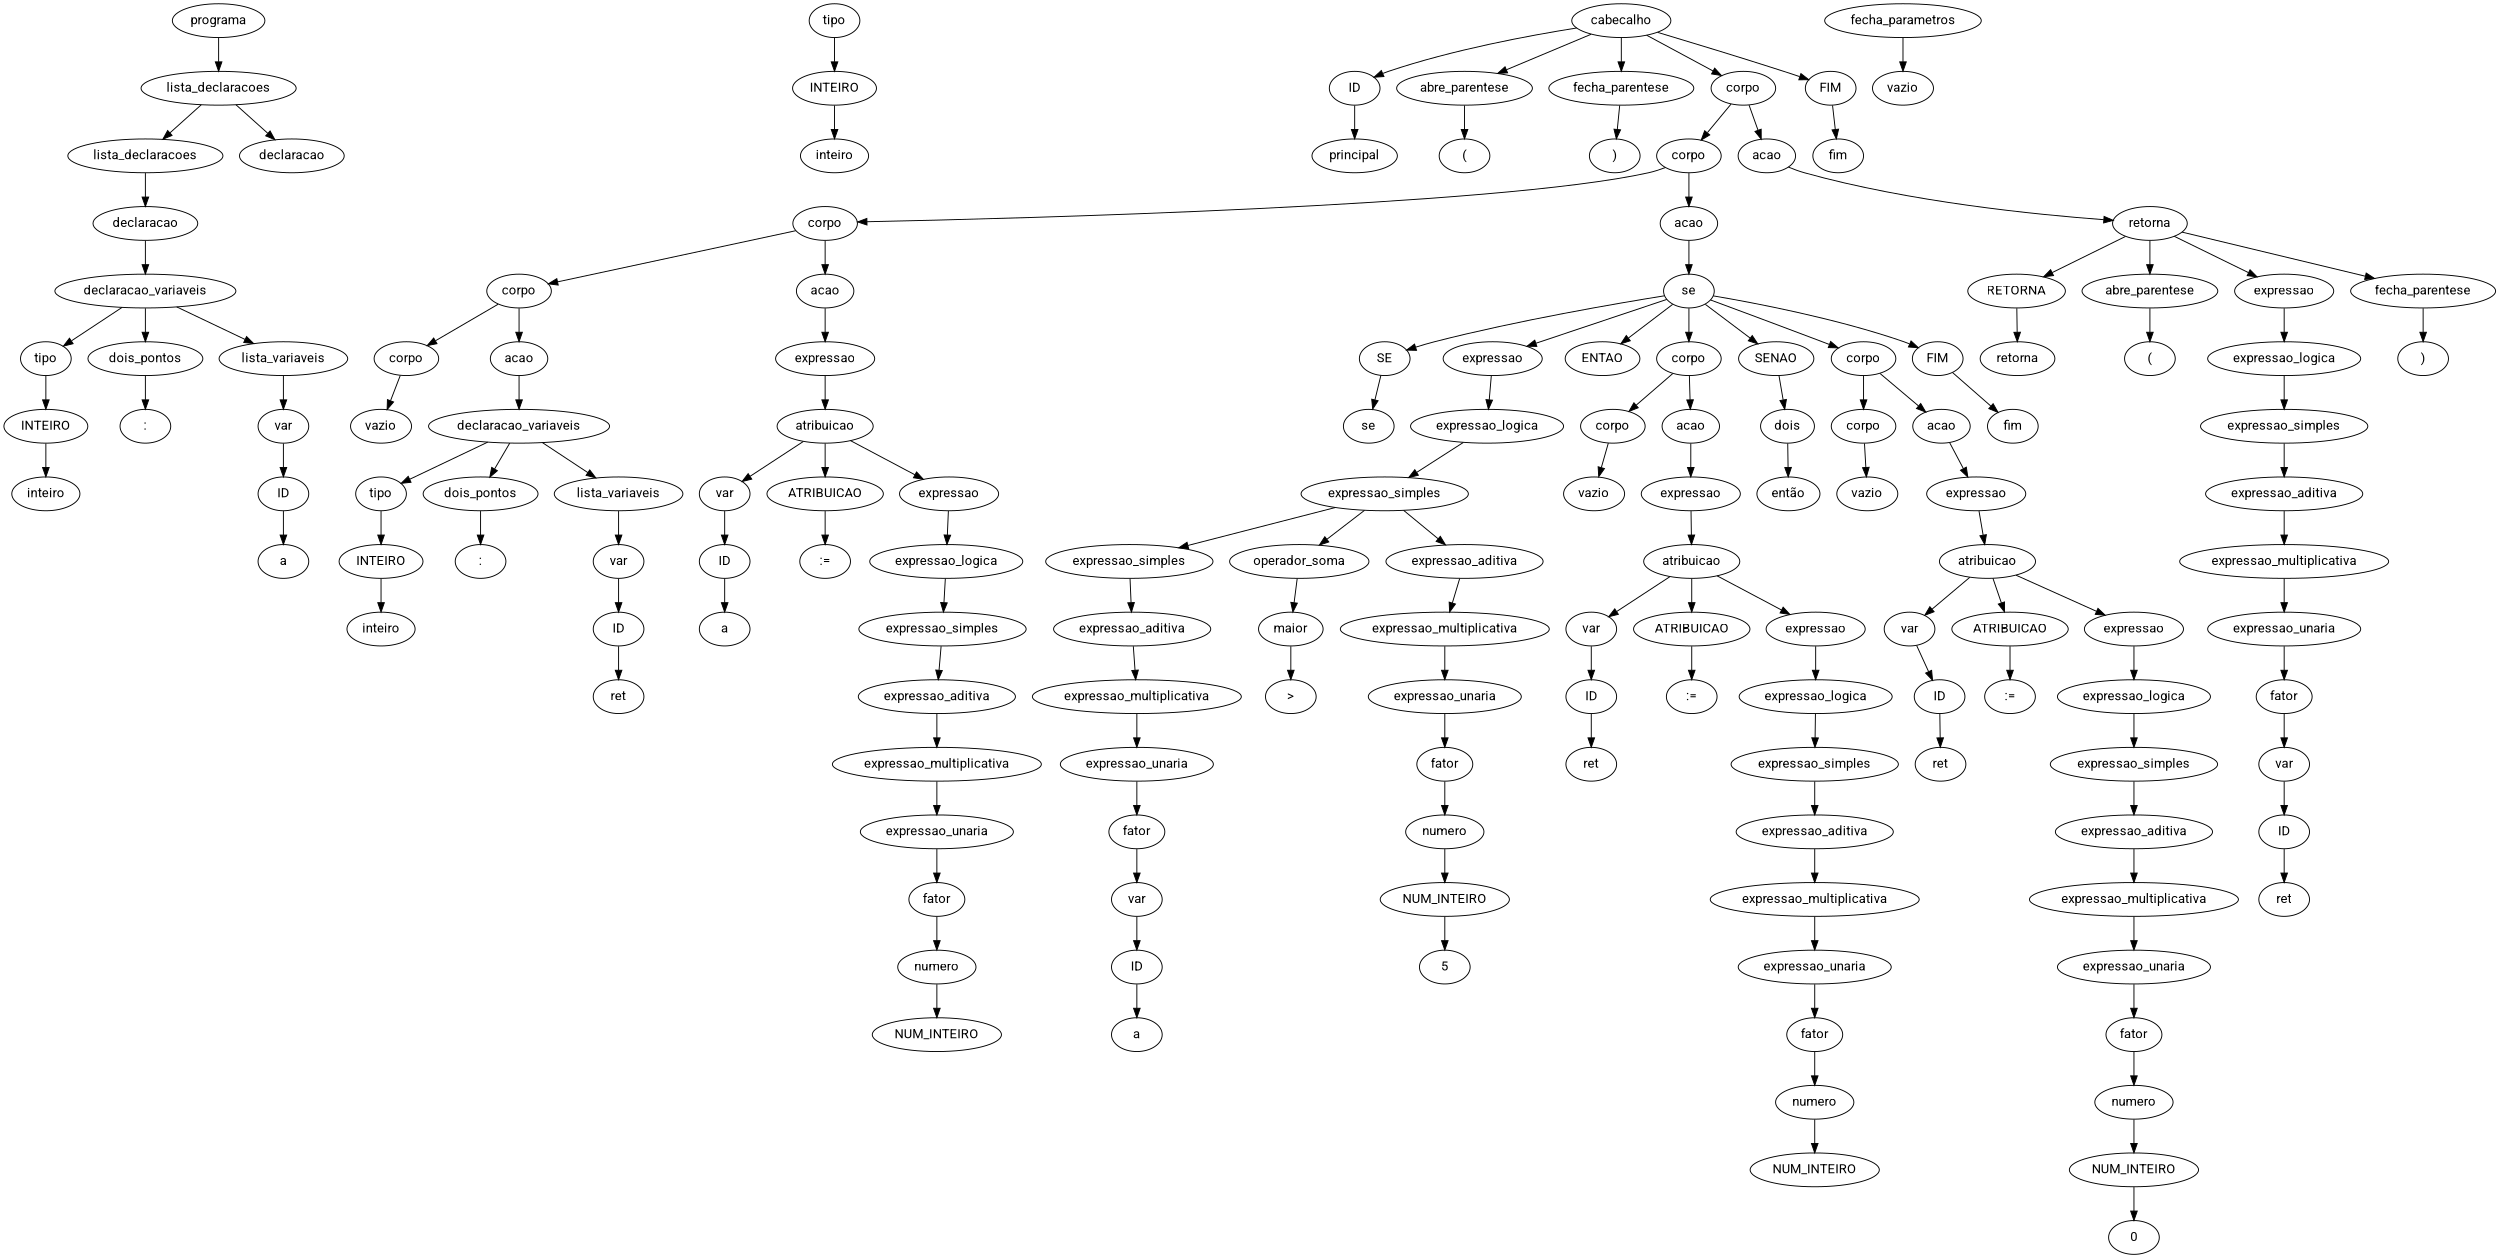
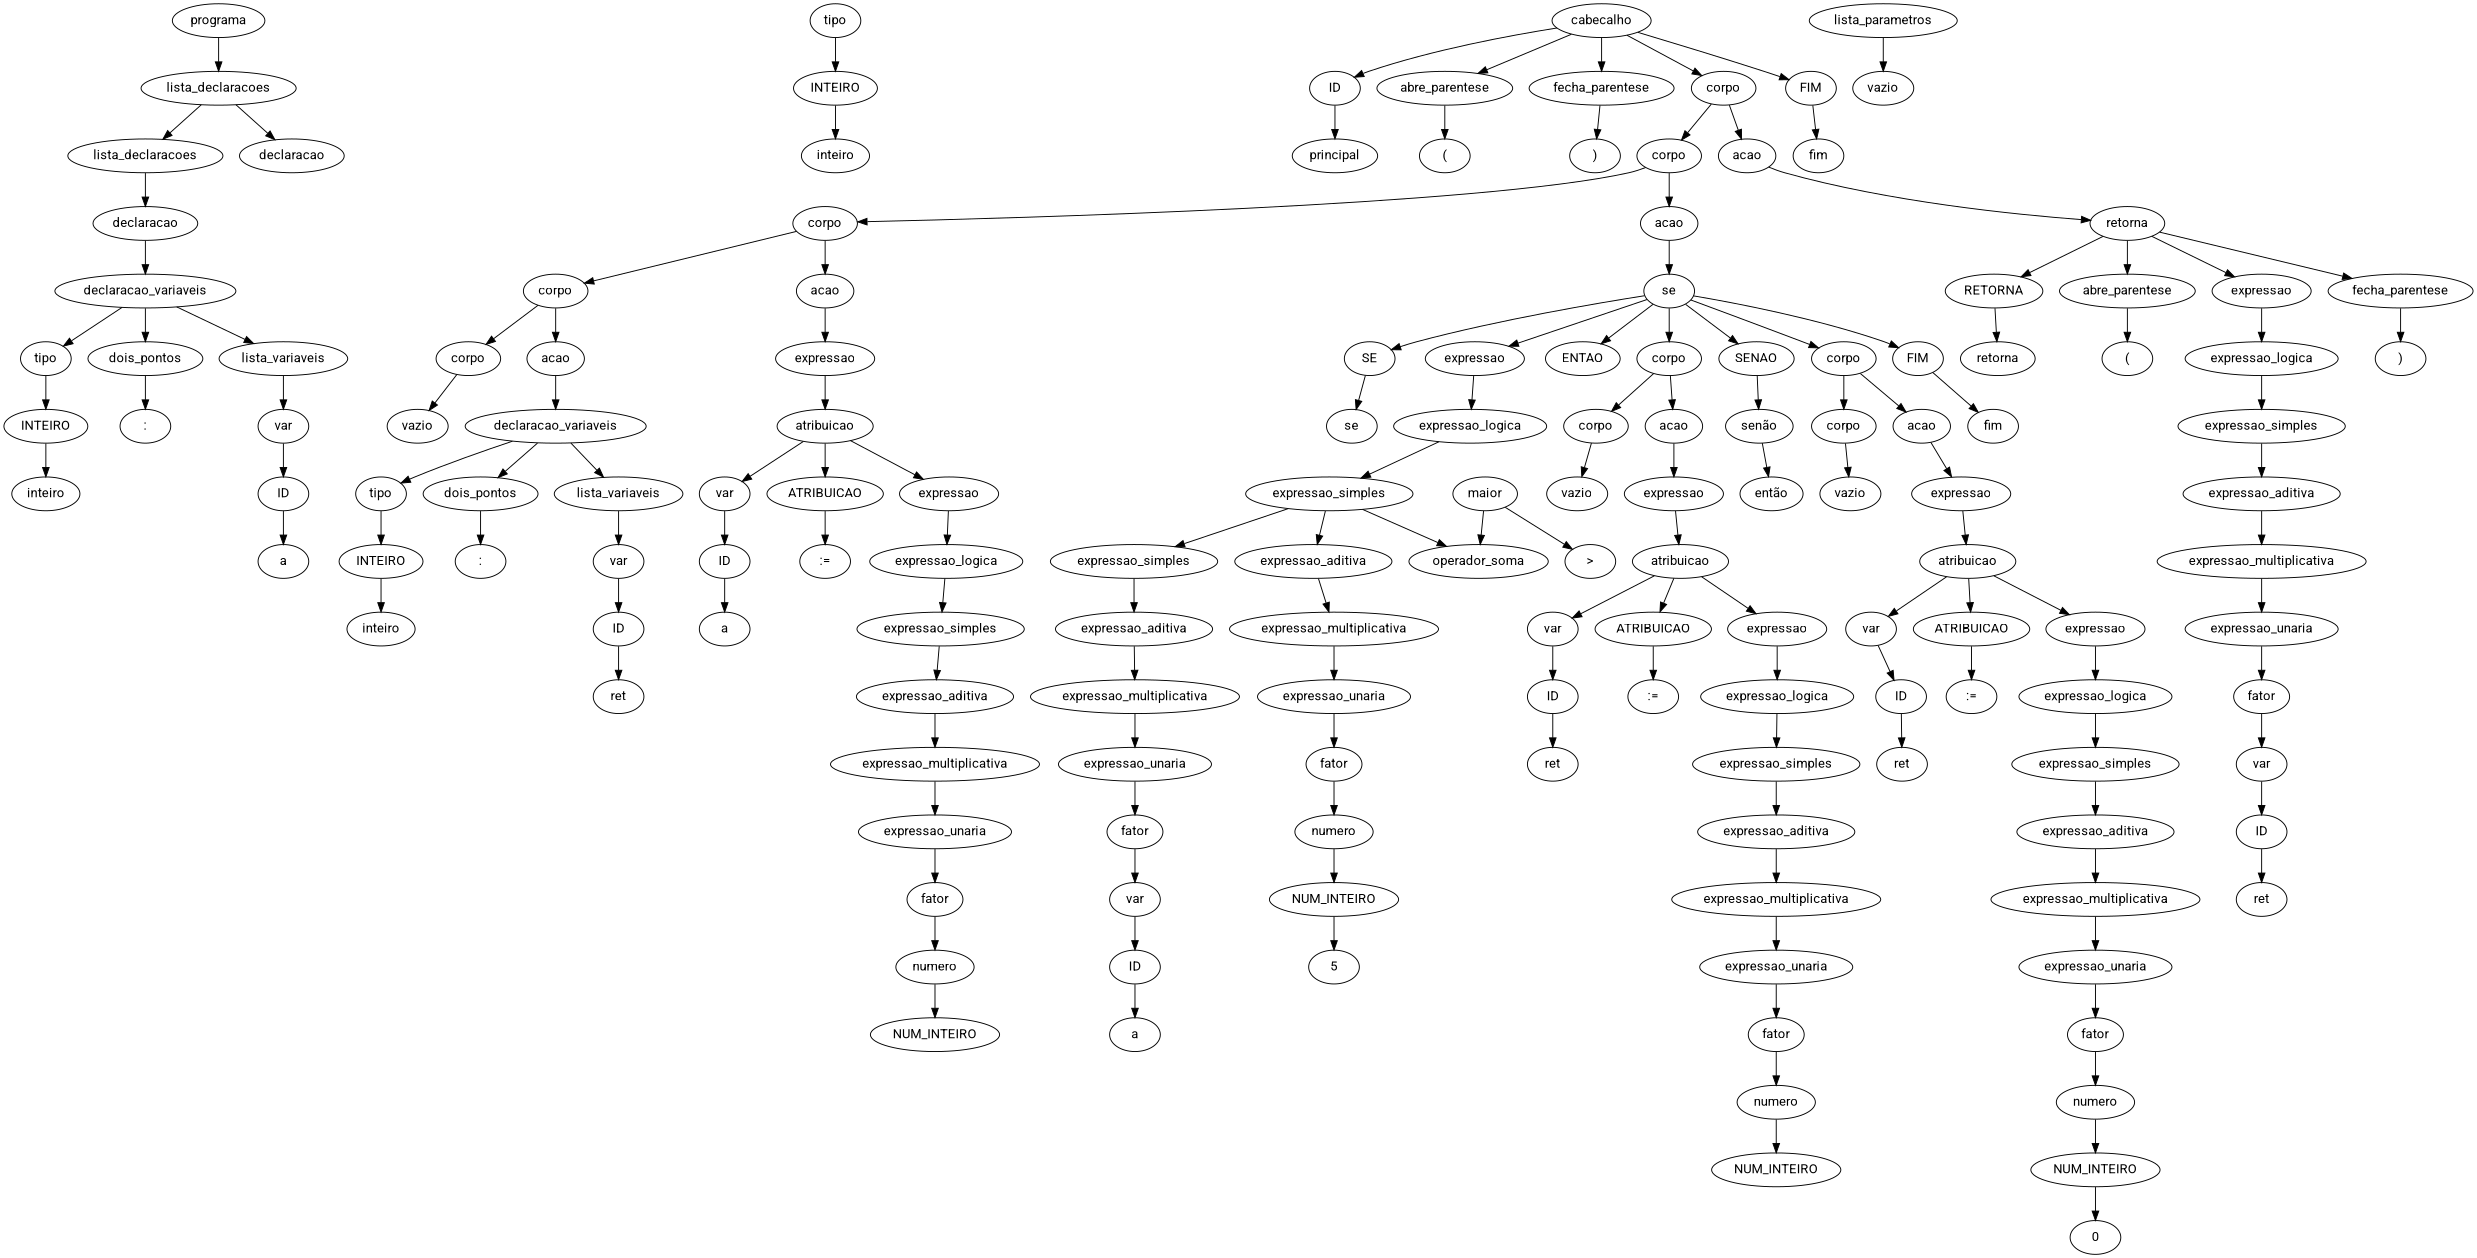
(1903, 21) -> (1883, 21)
(1787, 426) -> (1759, 426)
(1296, 591) -> (1482, 523)
